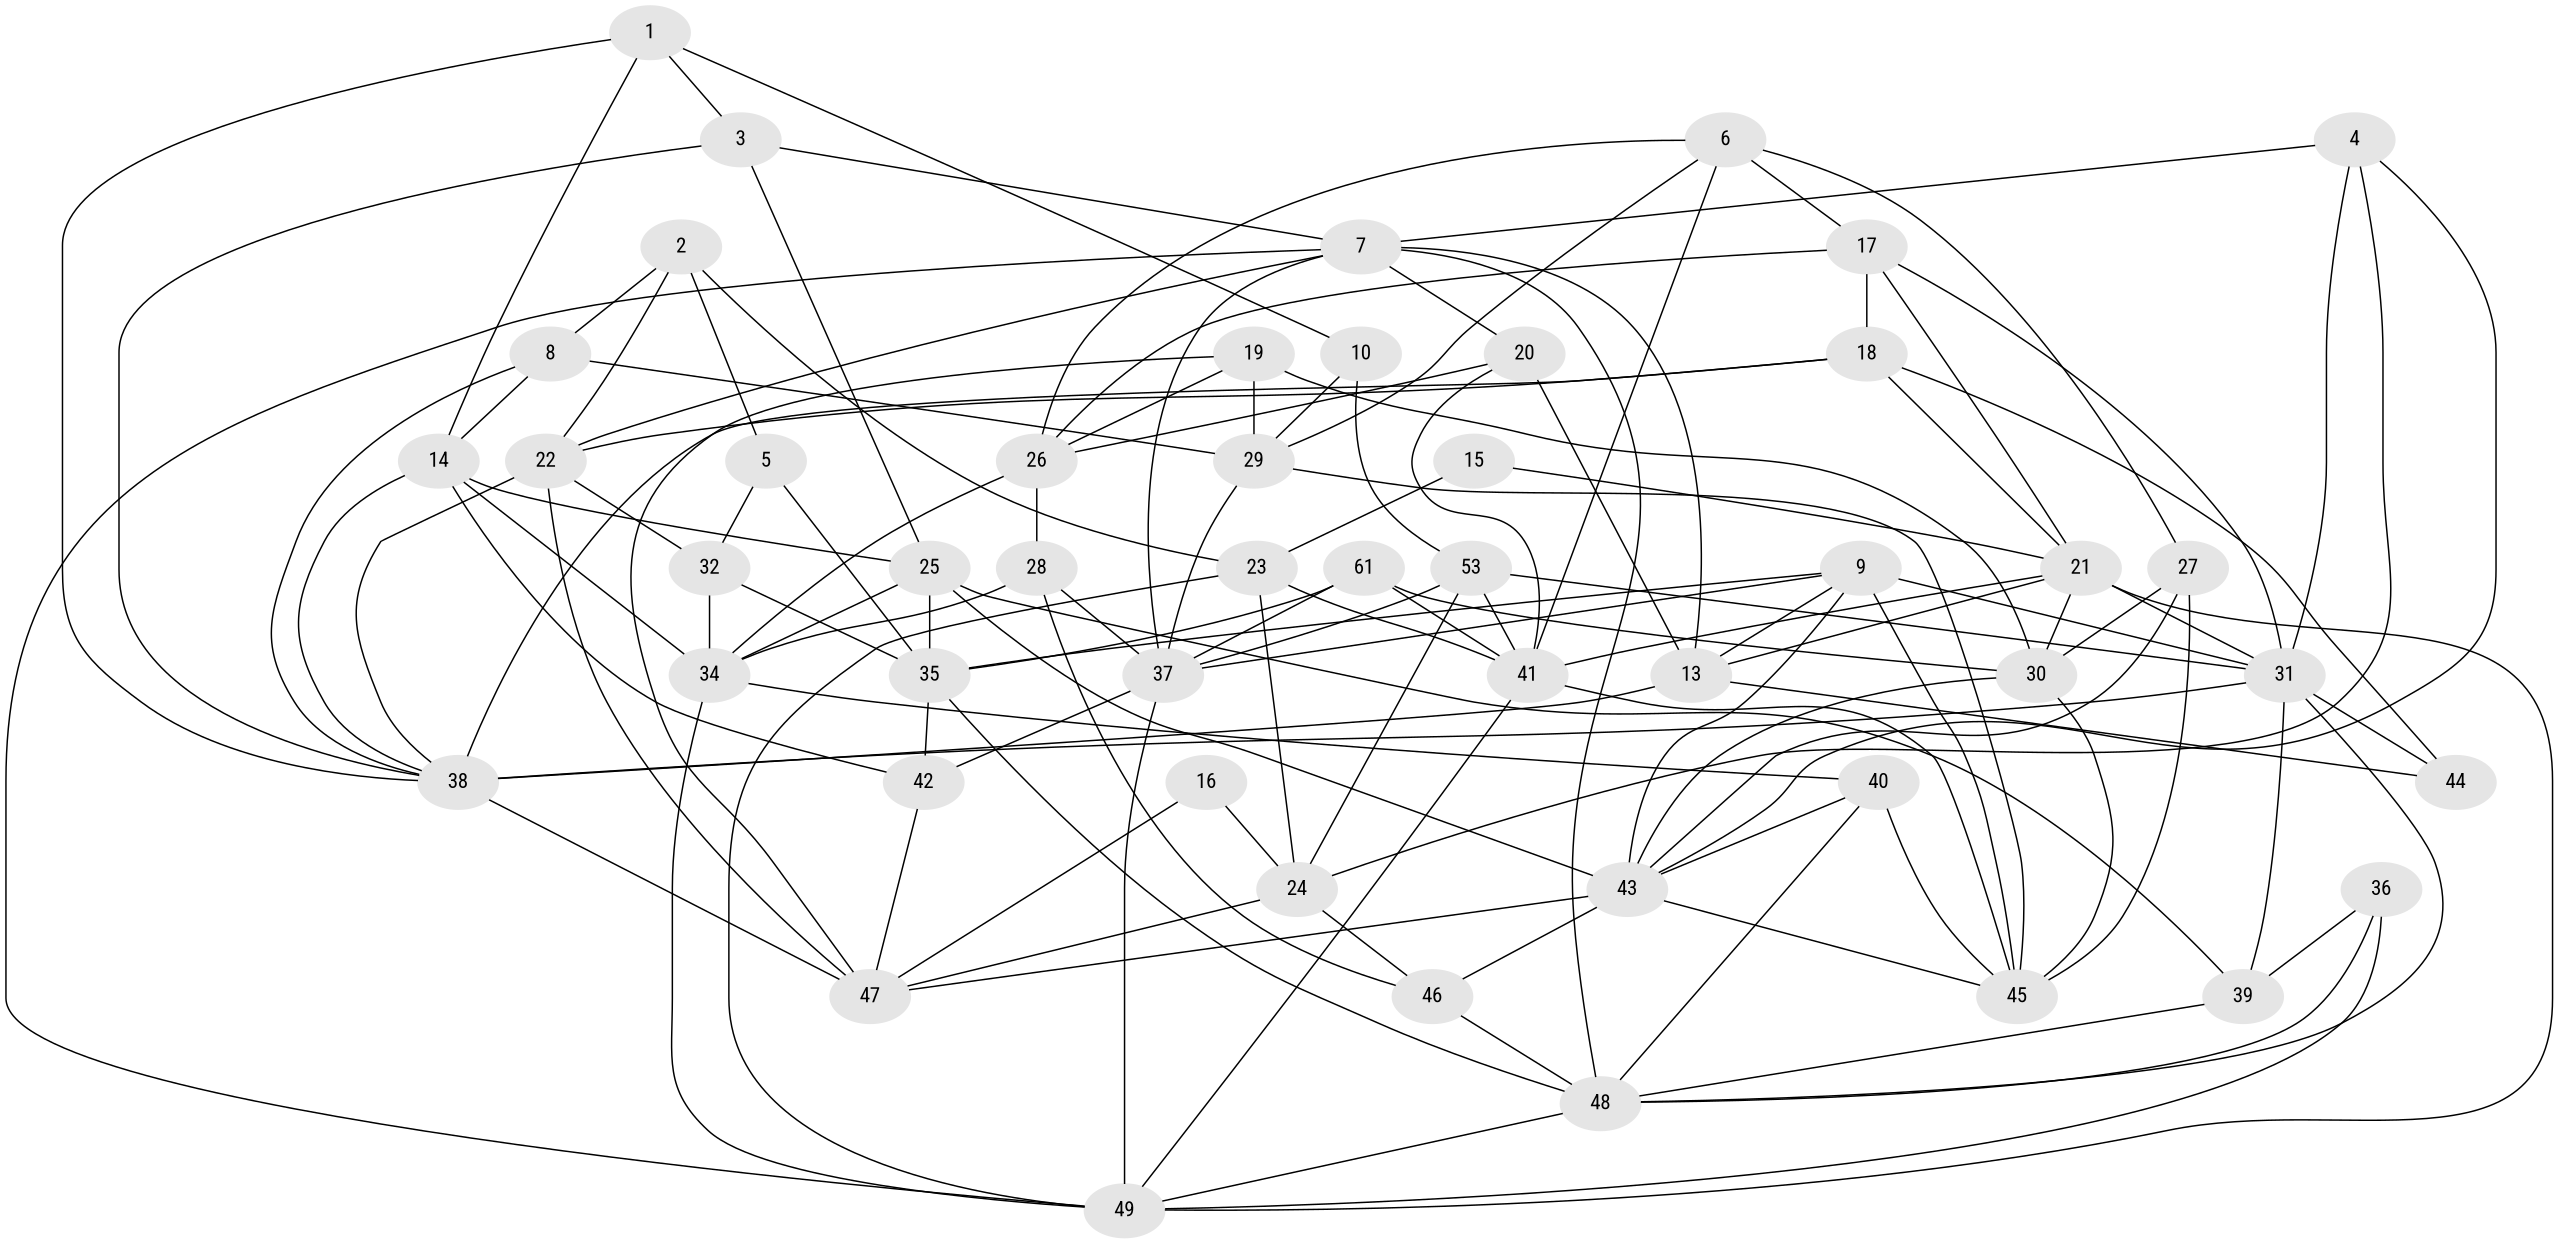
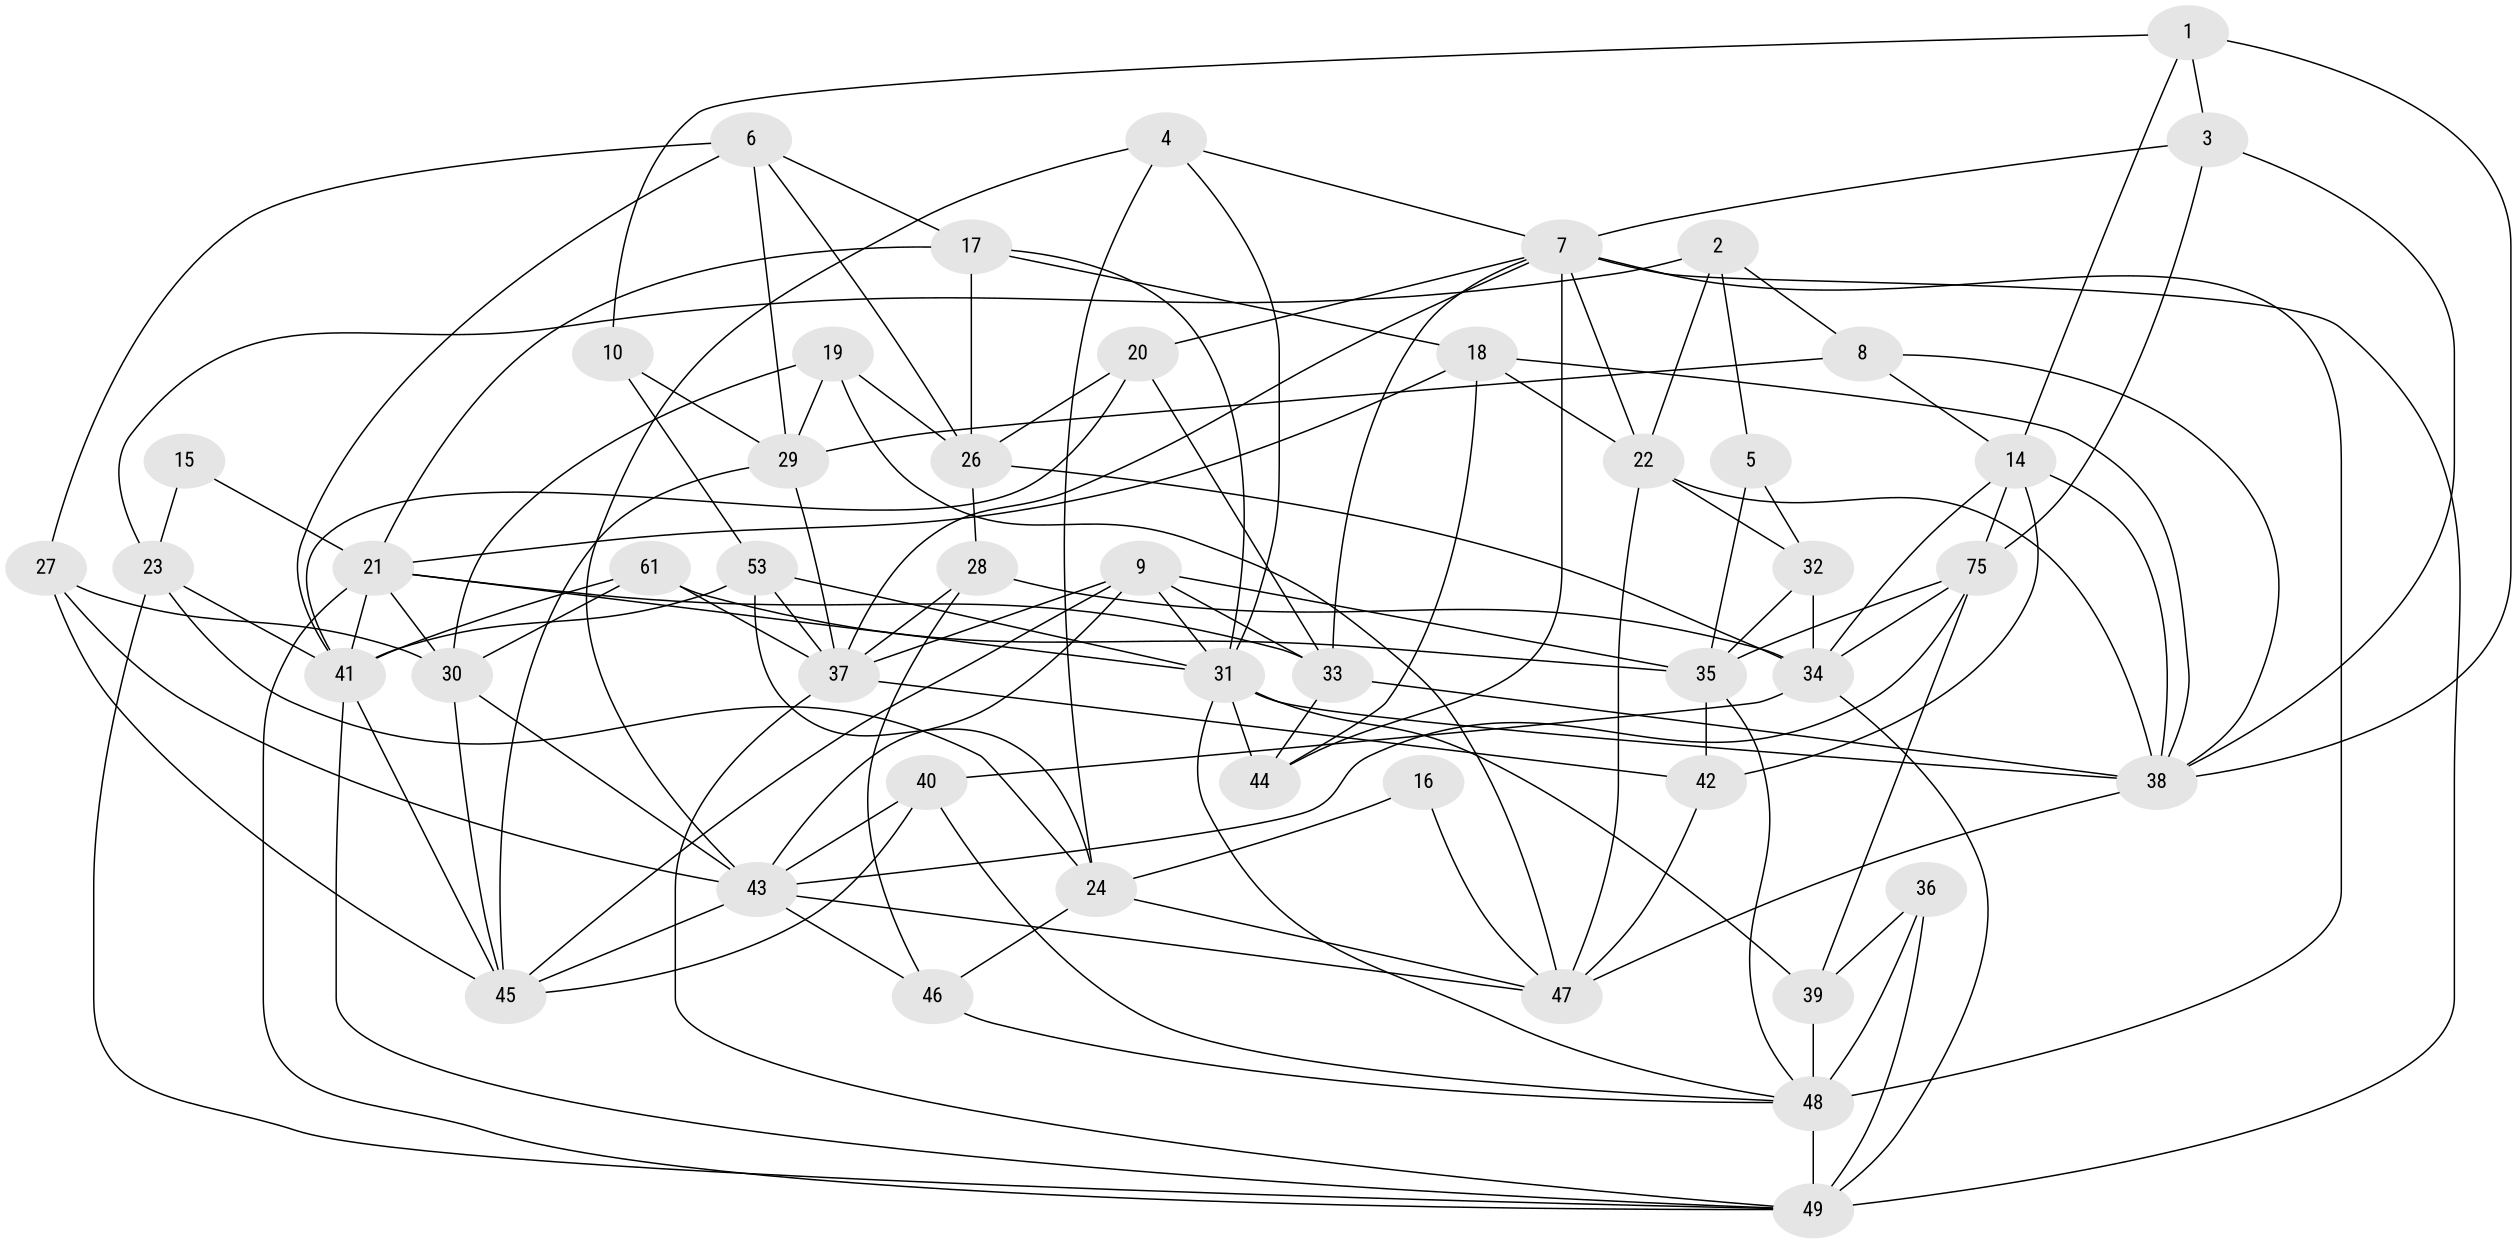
(930, 568) -> (1977, 568)
none -> (1558, 602)
(1691, 675) -> (1333, 675)
